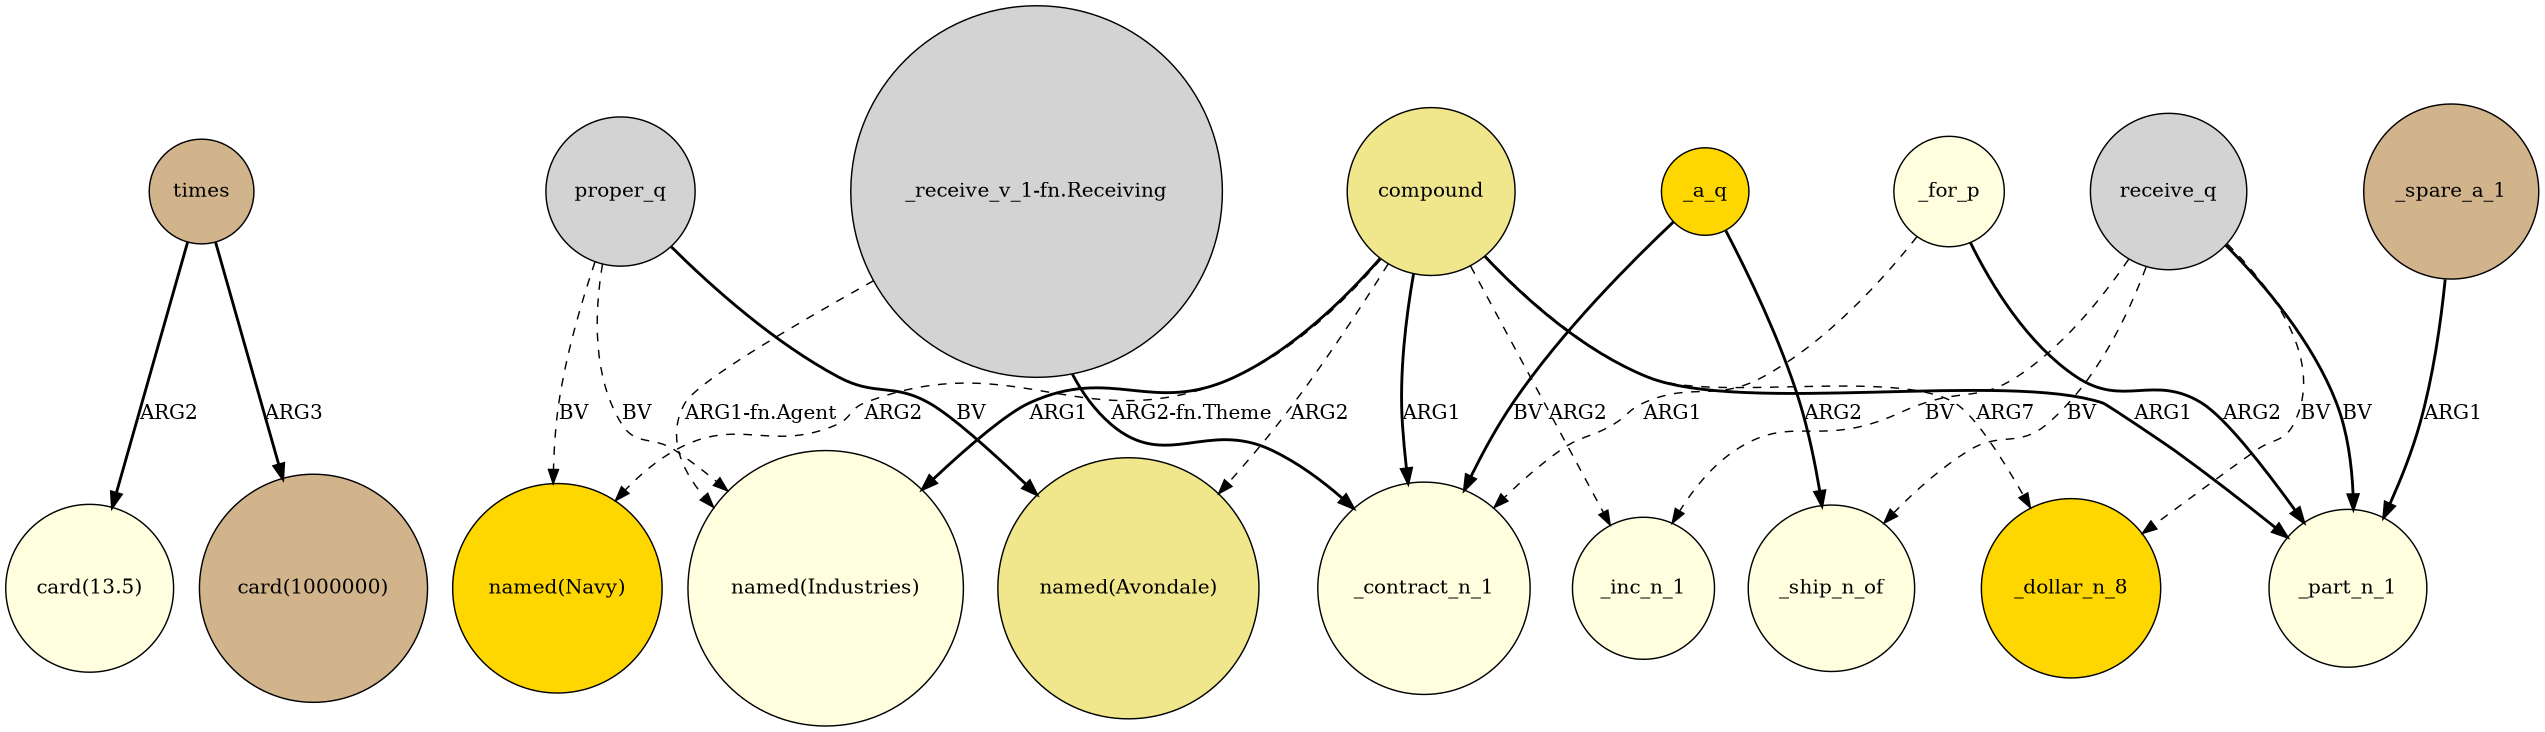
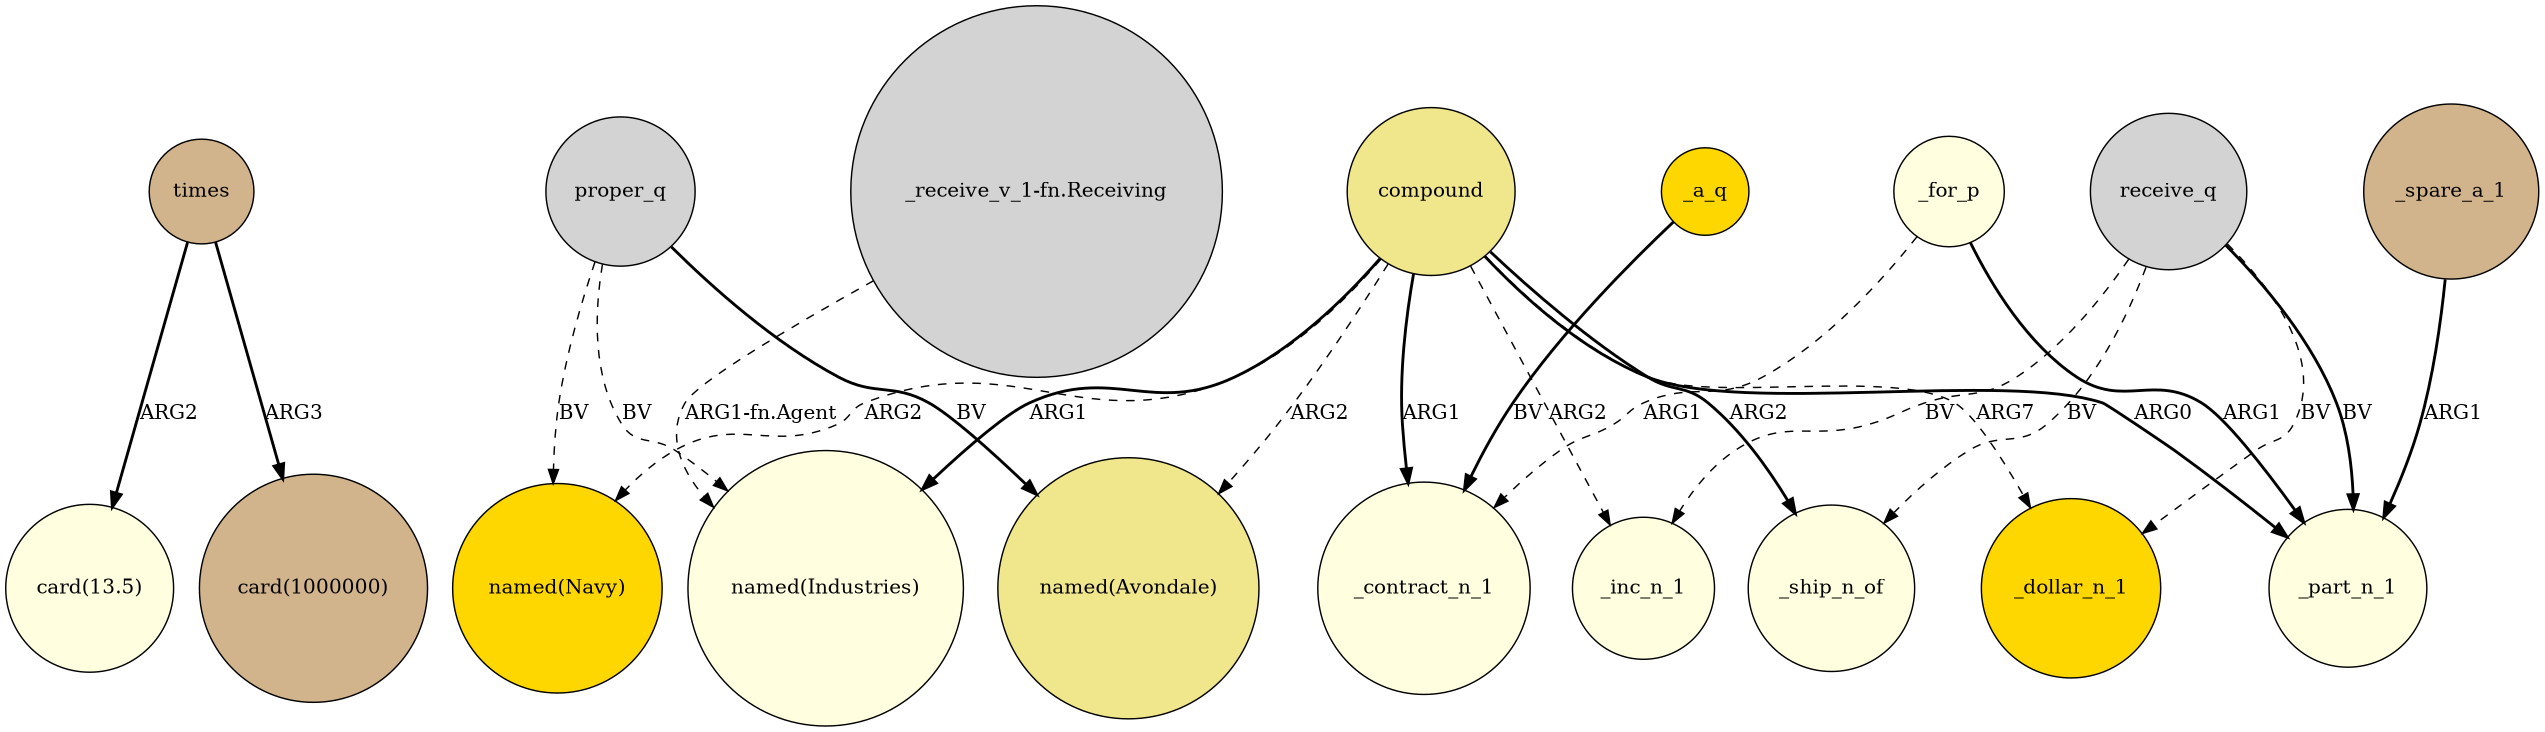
(1781, 351) -> (1707, 402)
(2164, 414) -> (2164, 414)
(2253, 414) -> (2253, 414)
(1201, 442) -> none
(2071, 588) -> (2071, 588)
